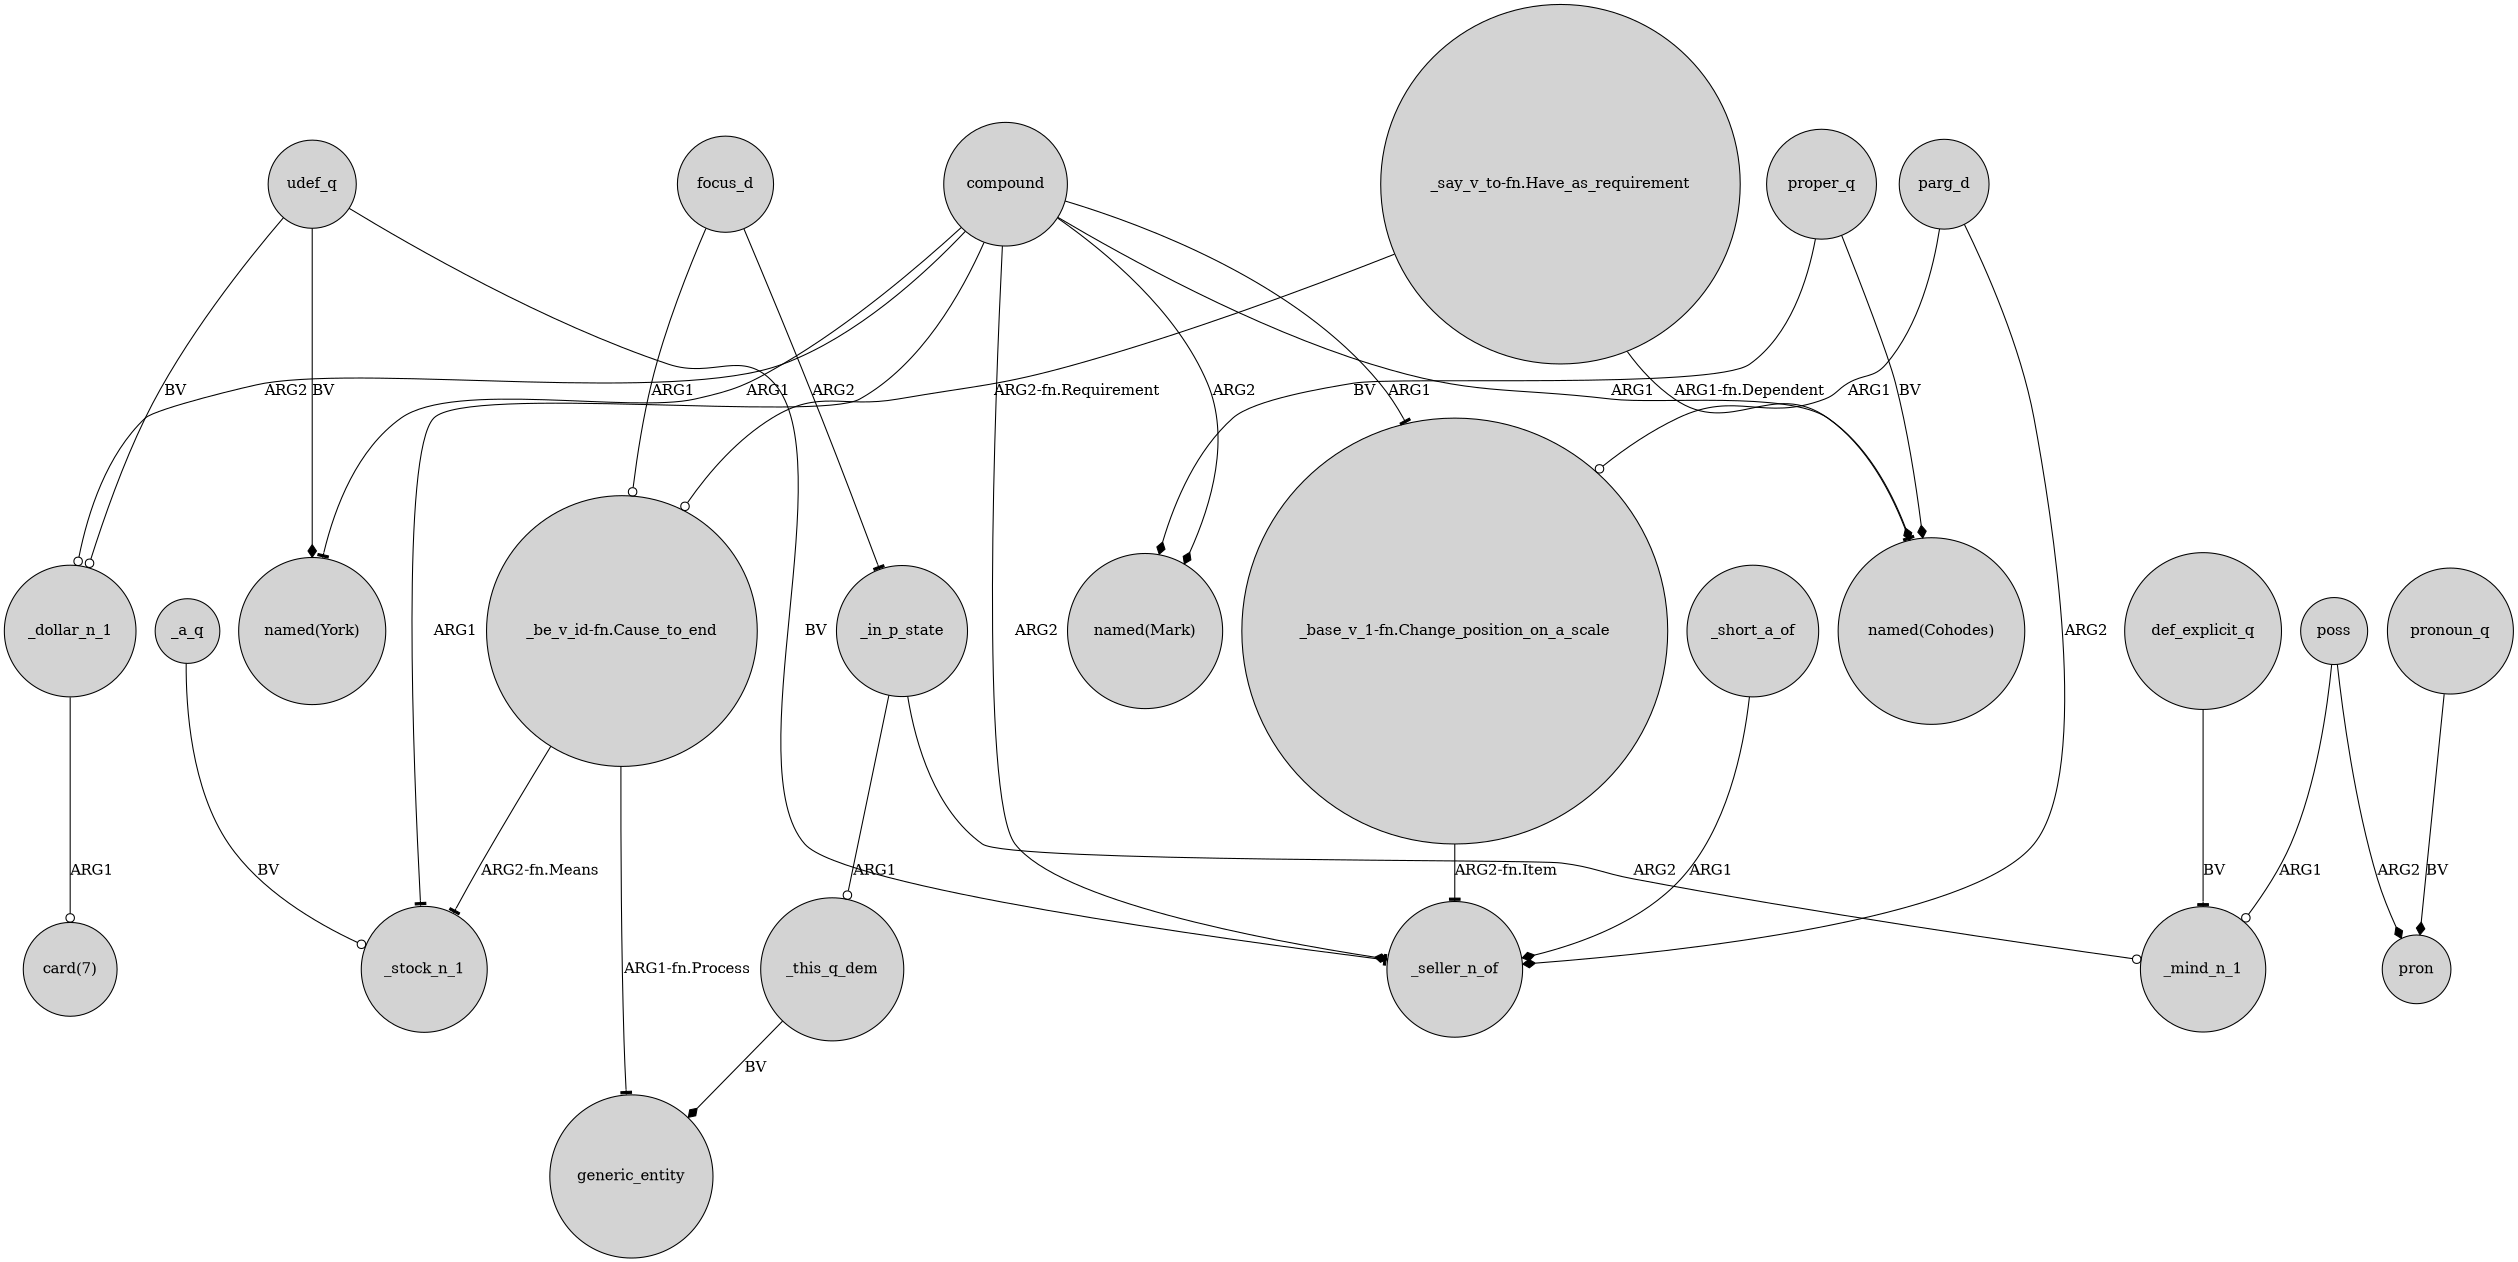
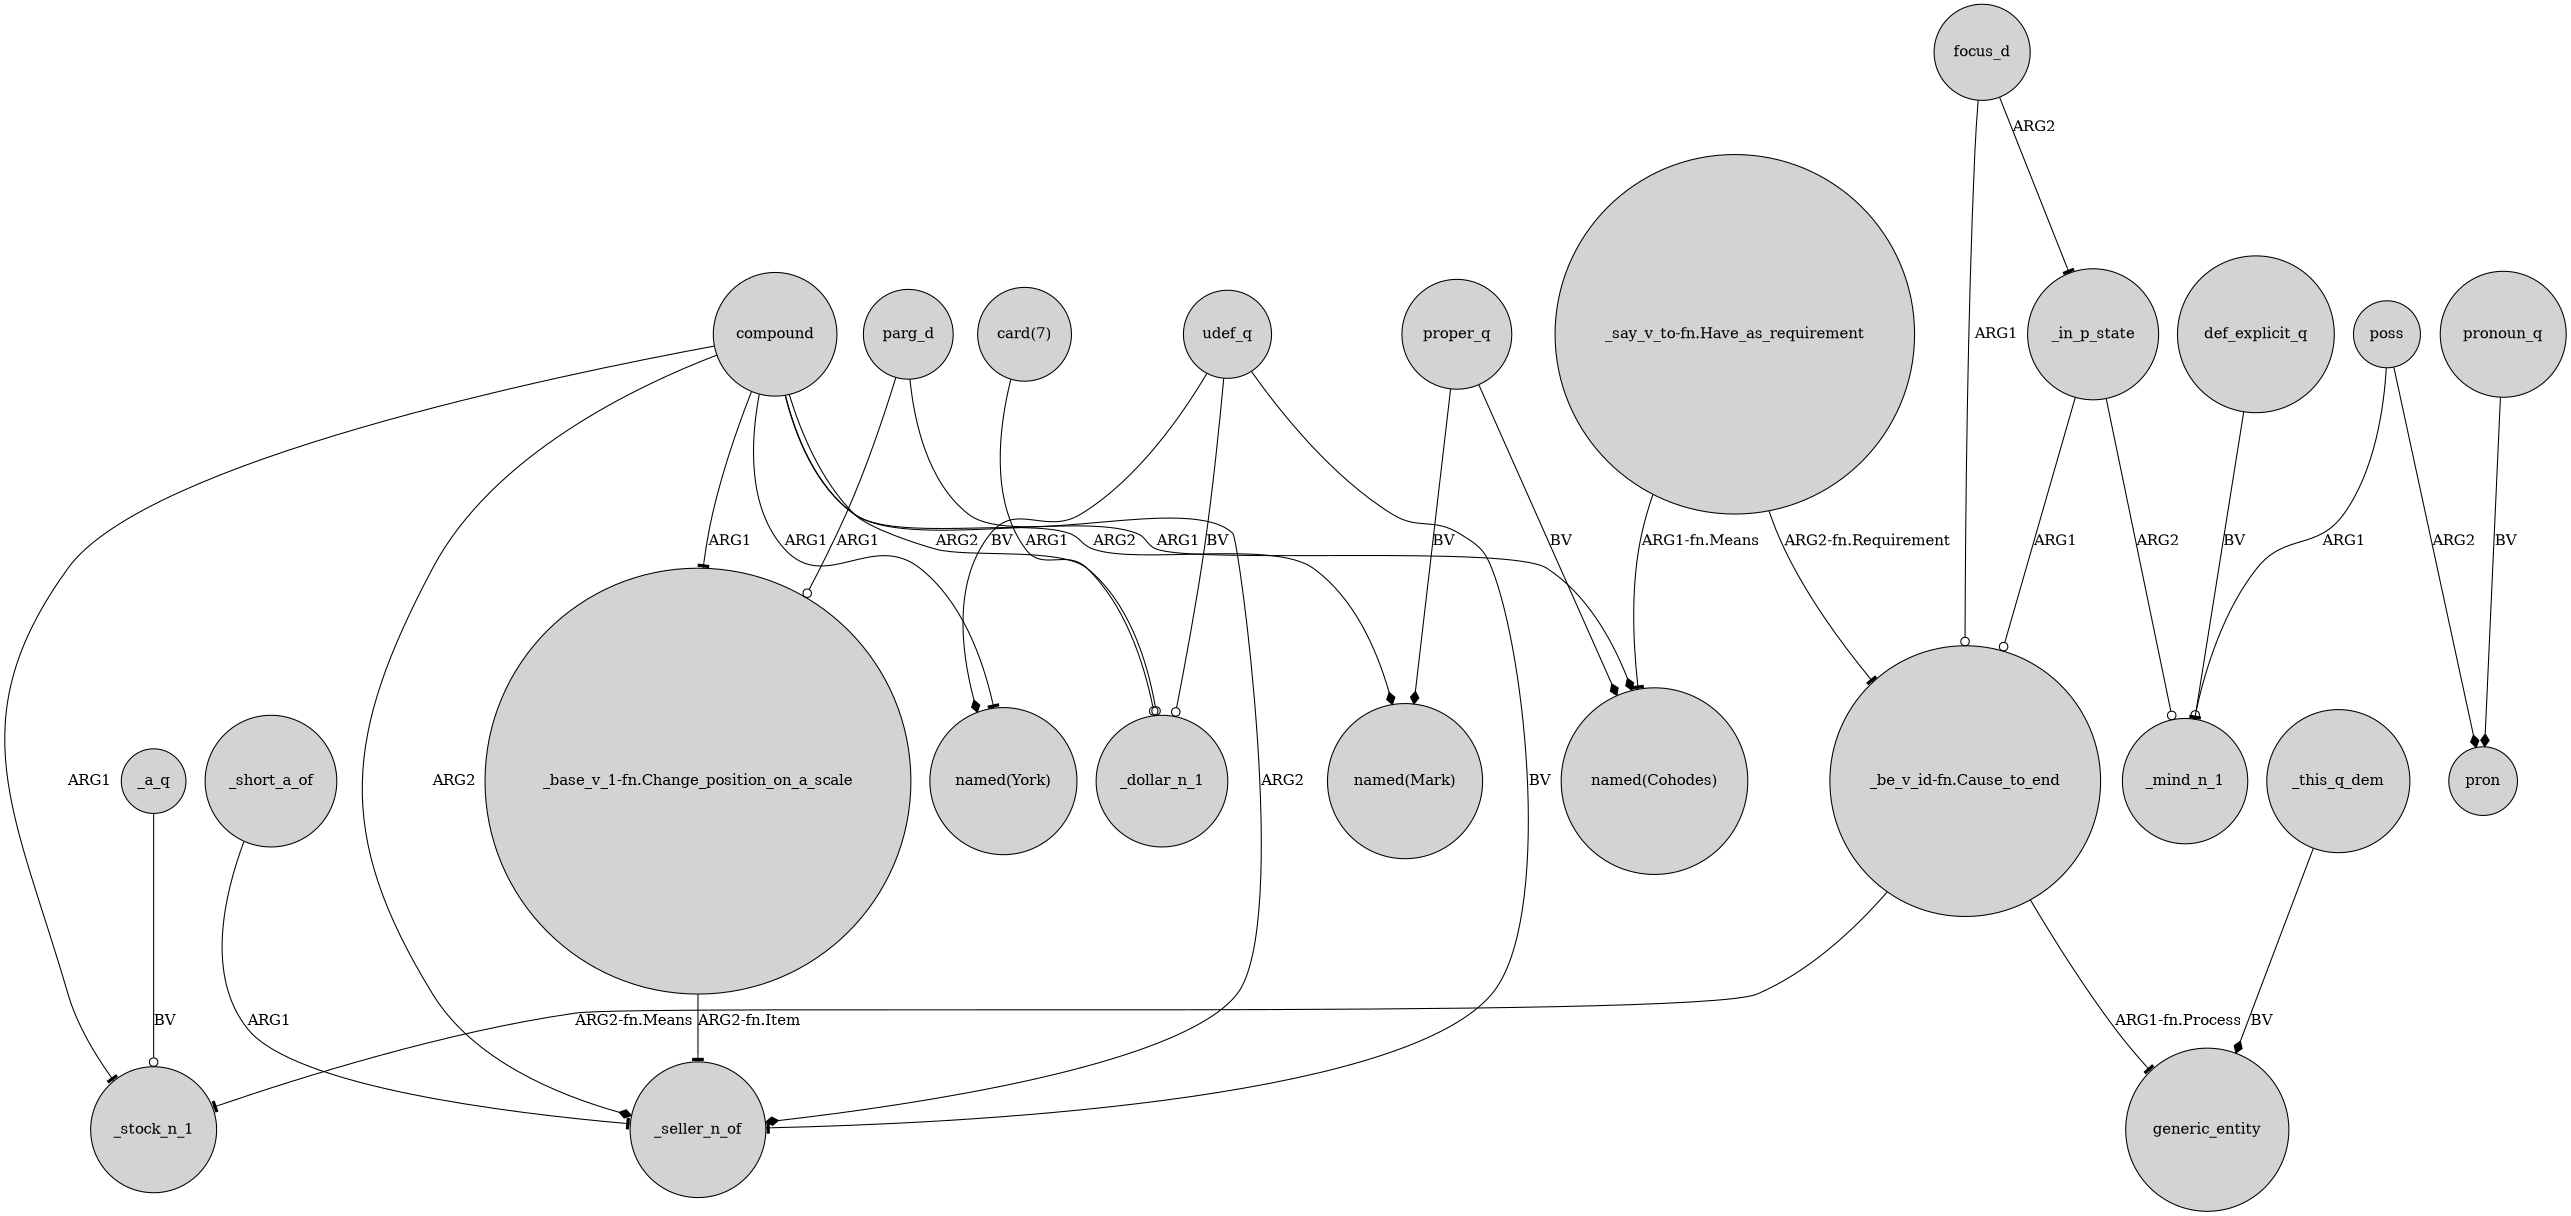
(1030, 376) -> (1812, 599)
(1750, 391) -> (1701, 541)
(869, 793) -> (2040, 520)
(70, 806) -> (1022, 544)
(1690, 867) -> (349, 1079)
